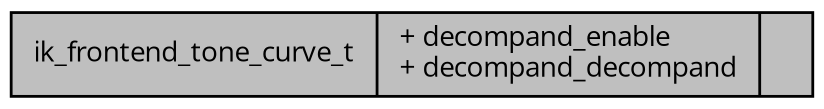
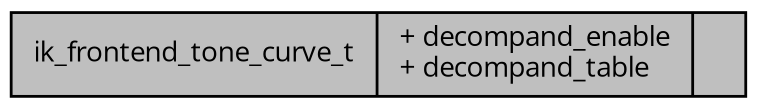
(568, 68) -> (525, 68)
